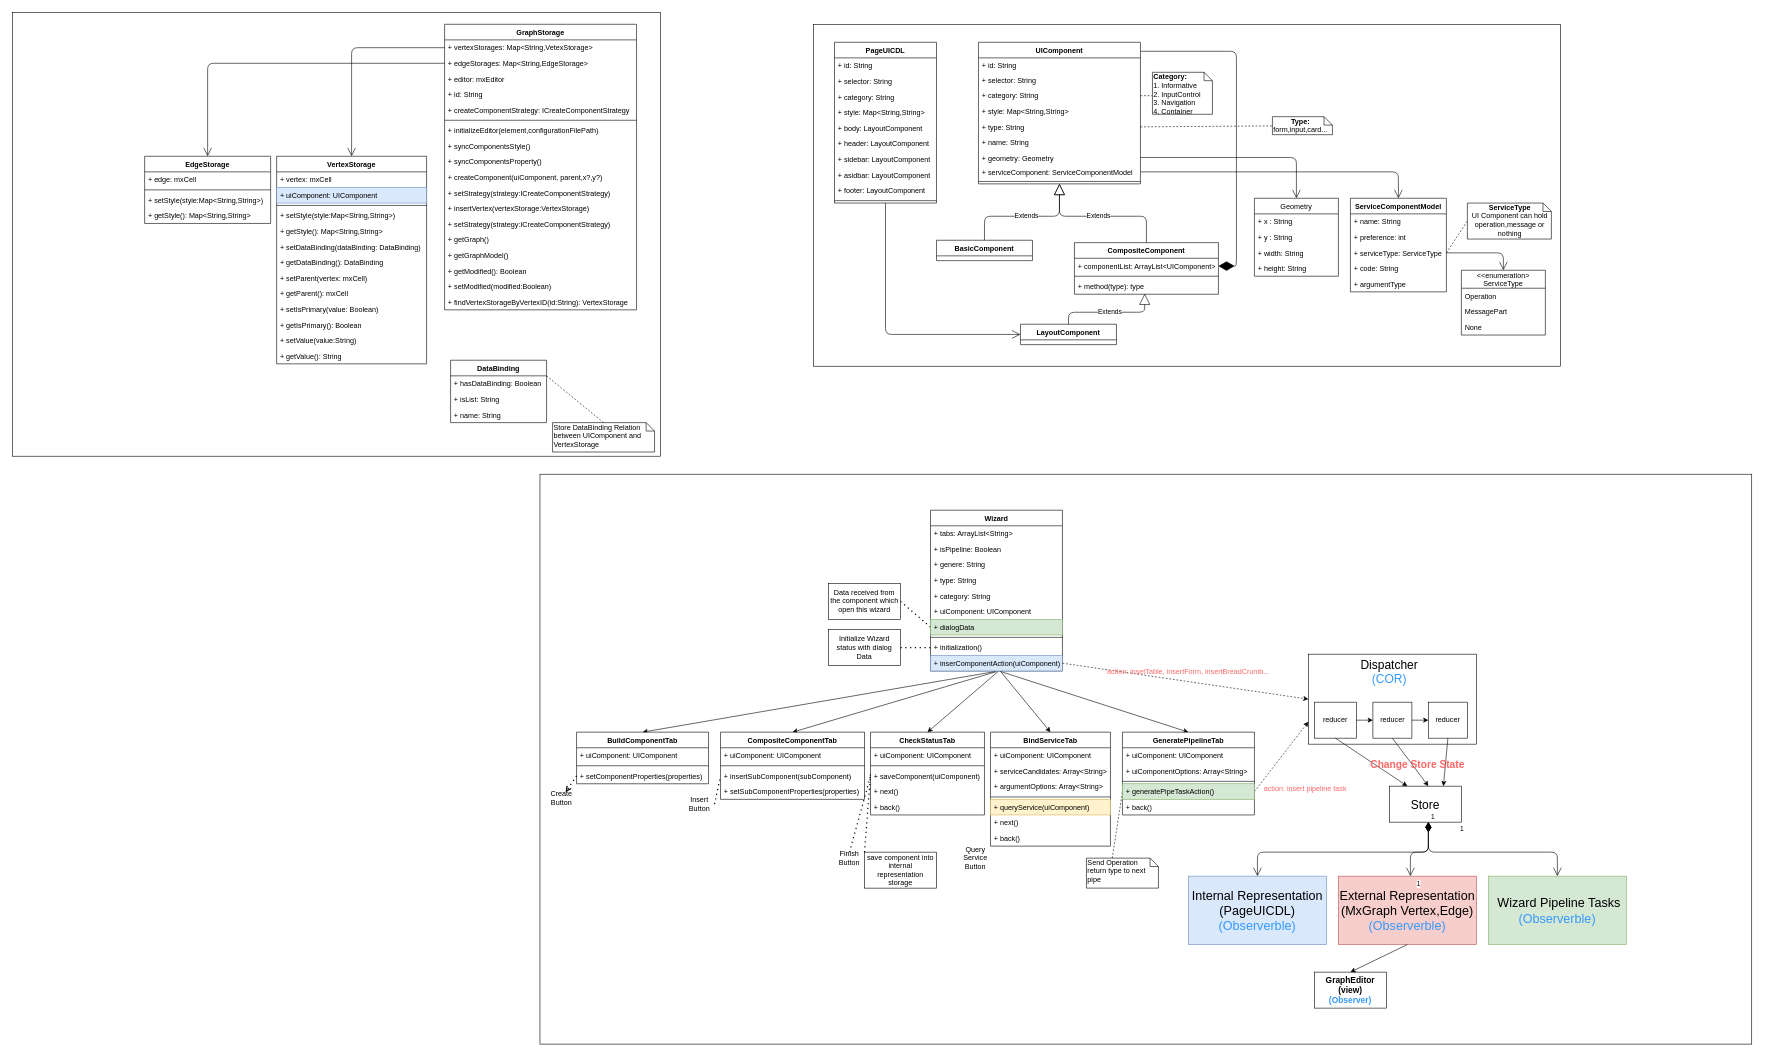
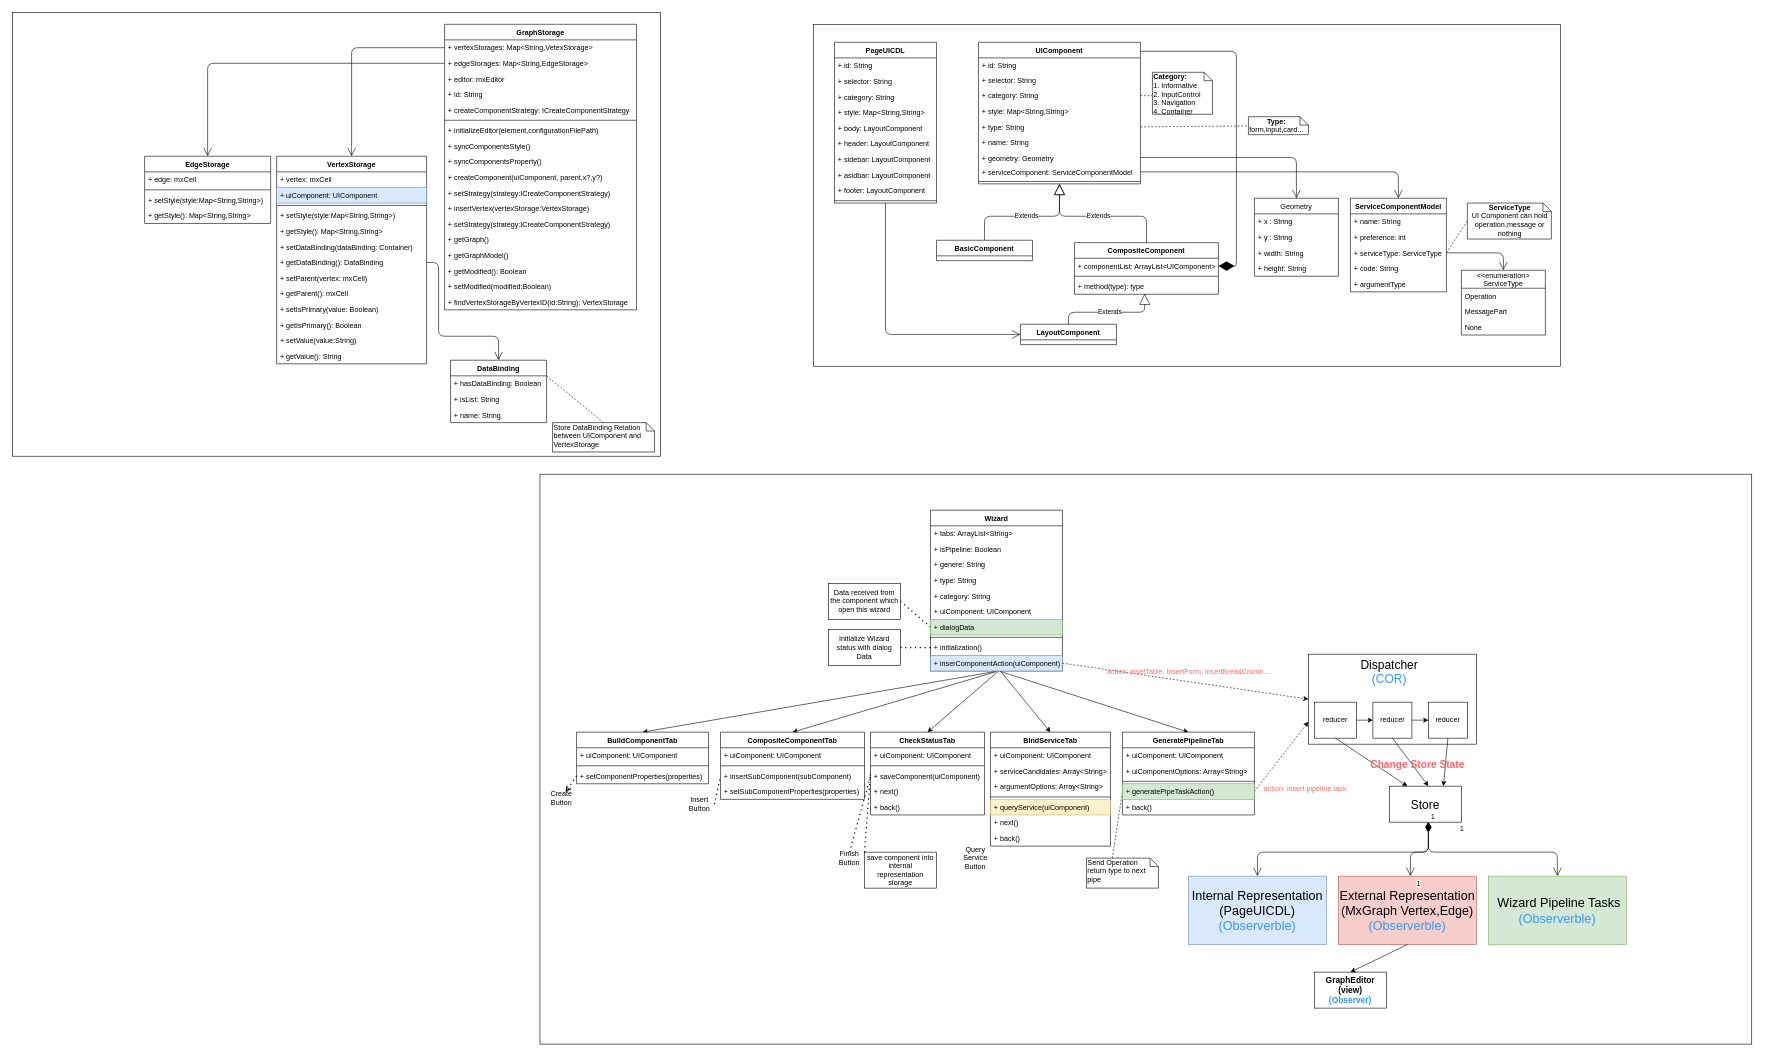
(1302, 126) -> (1278, 126)
(356, 247) -> (353, 247)
none -> (439, 334)
